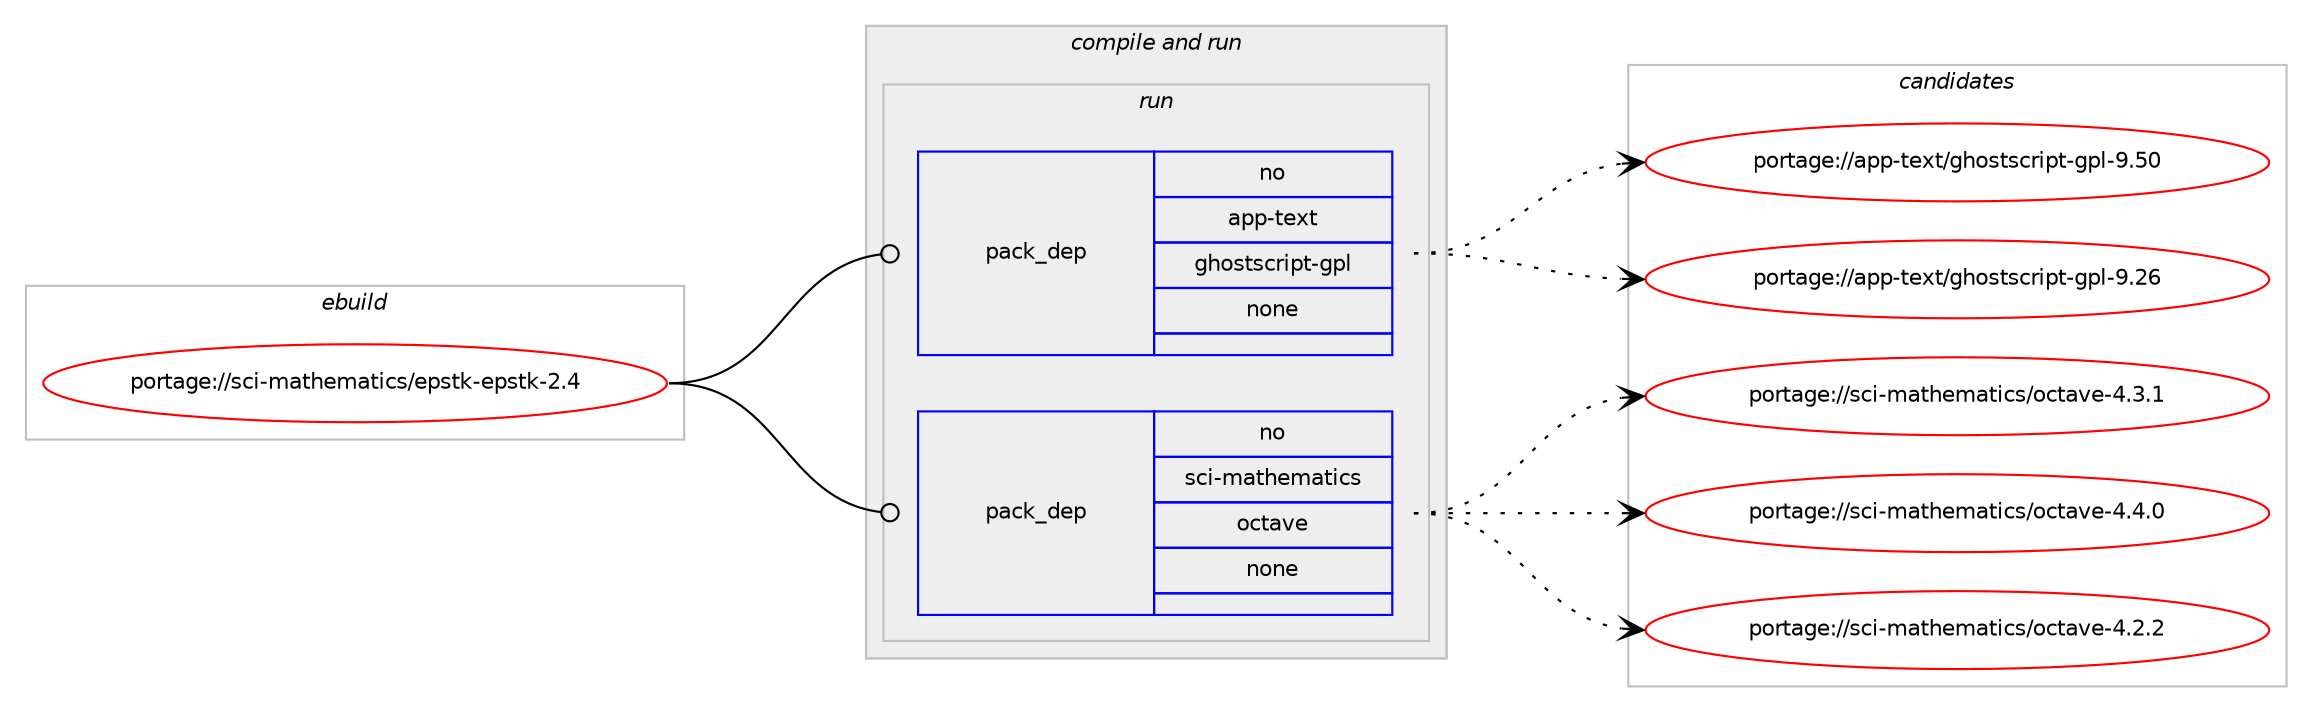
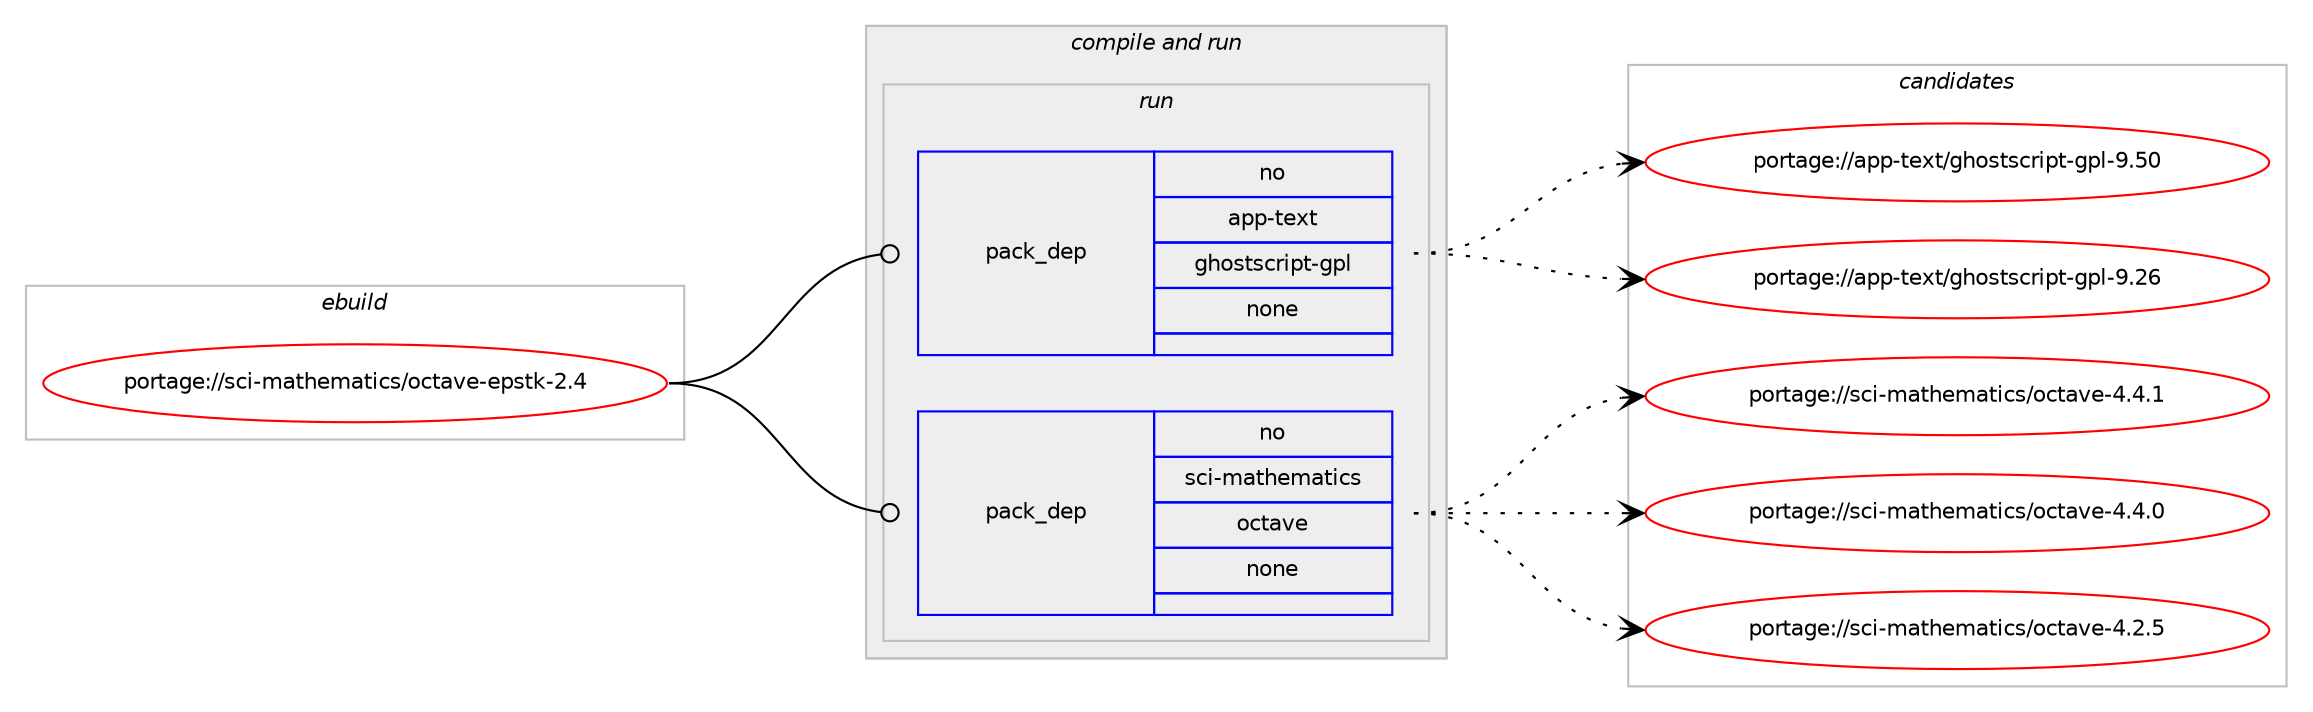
(355, 383) -> (355, 383)
(1957, 396) -> (1957, 396)
(1957, 630) -> (1957, 630)
